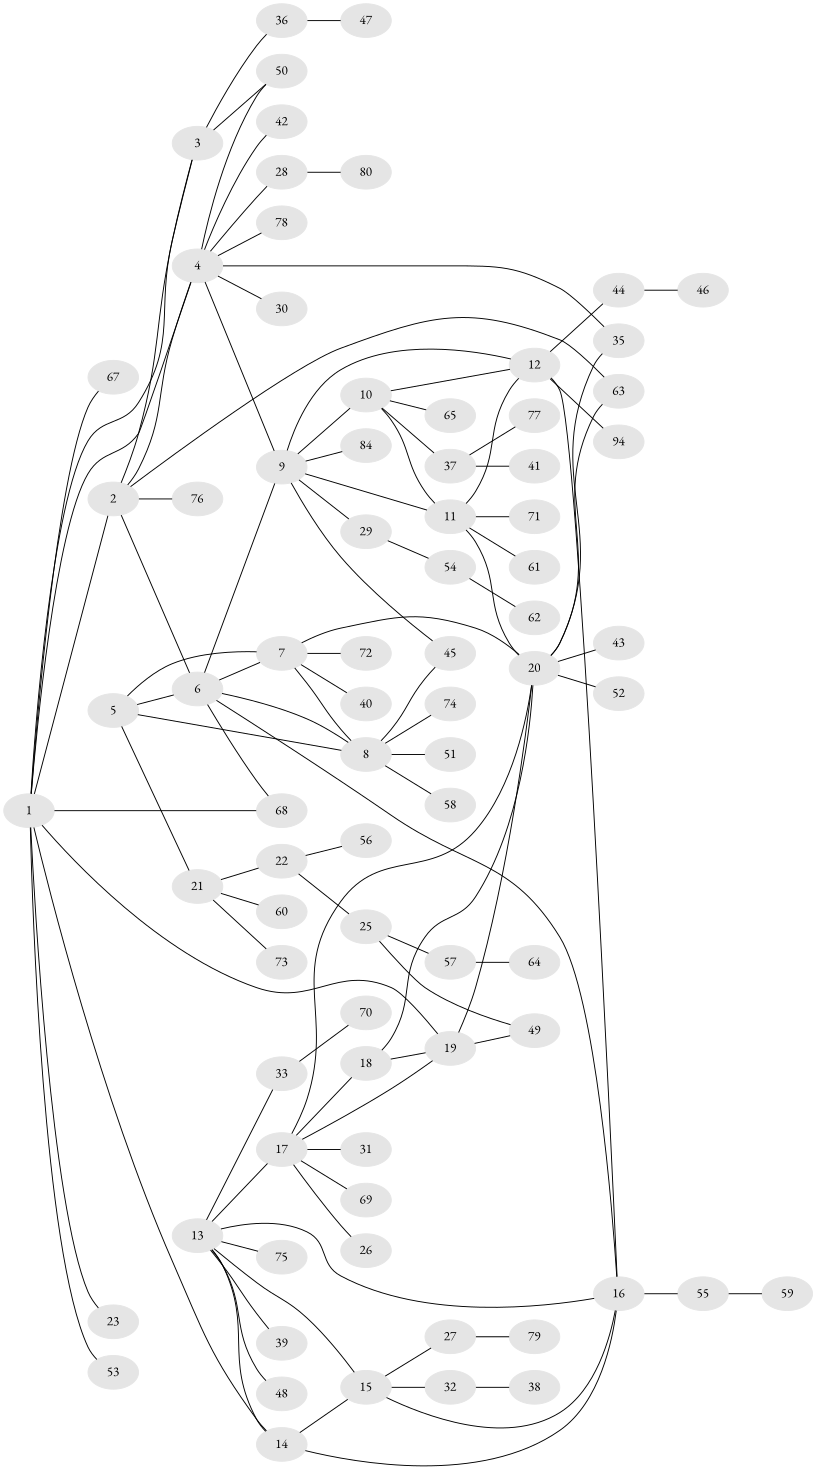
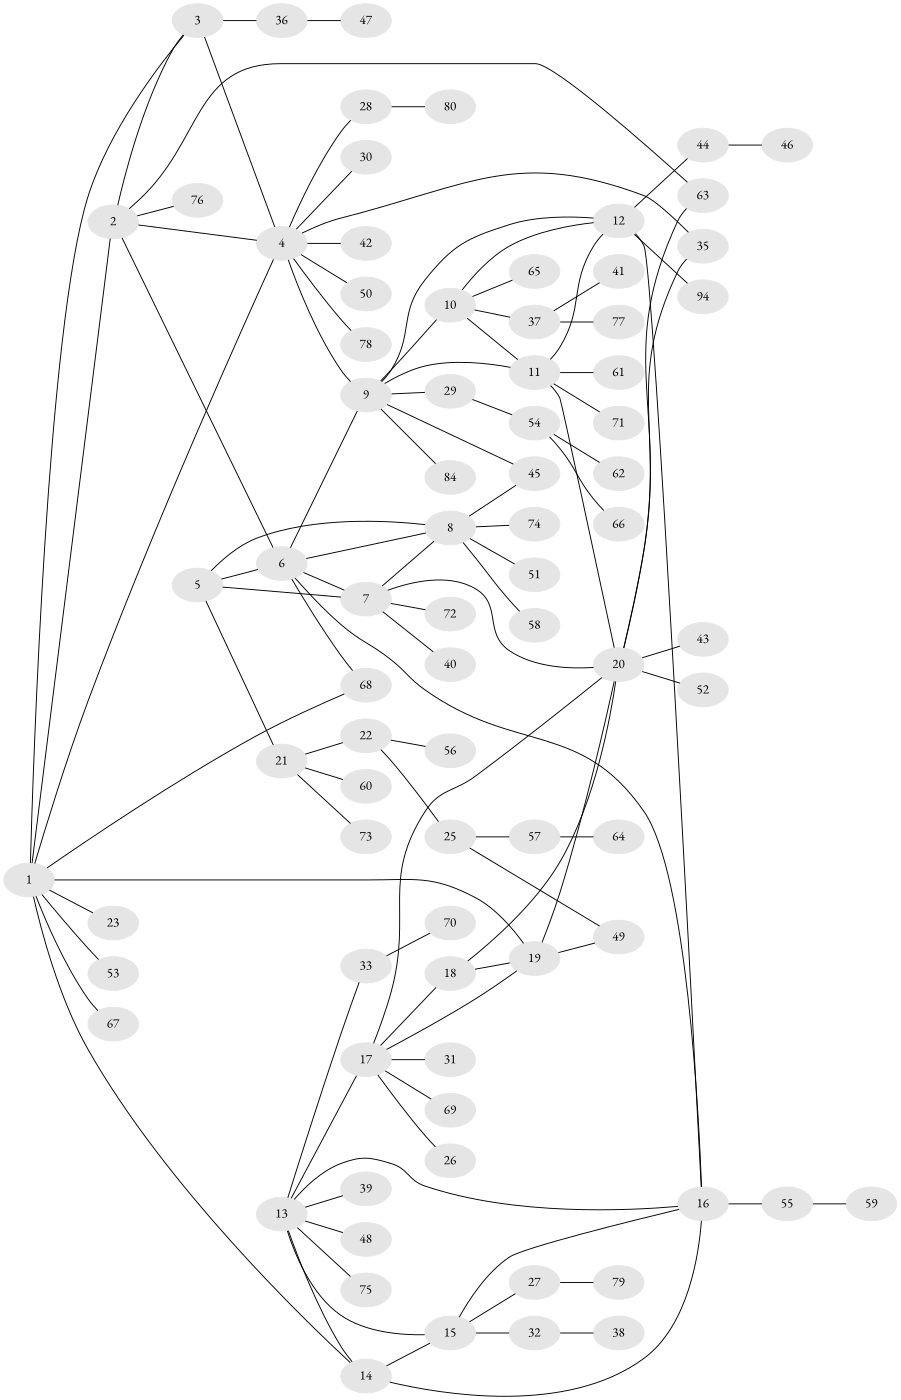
(240, 107) -> (240, 132)
none -> (619, 524)
